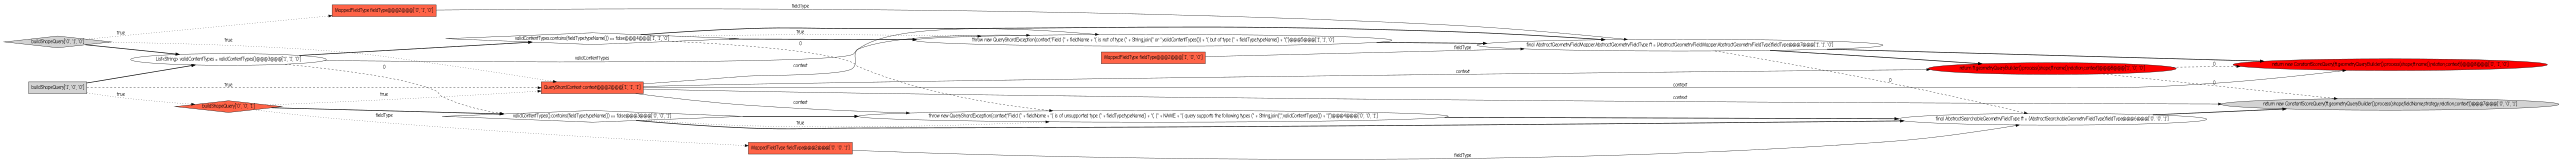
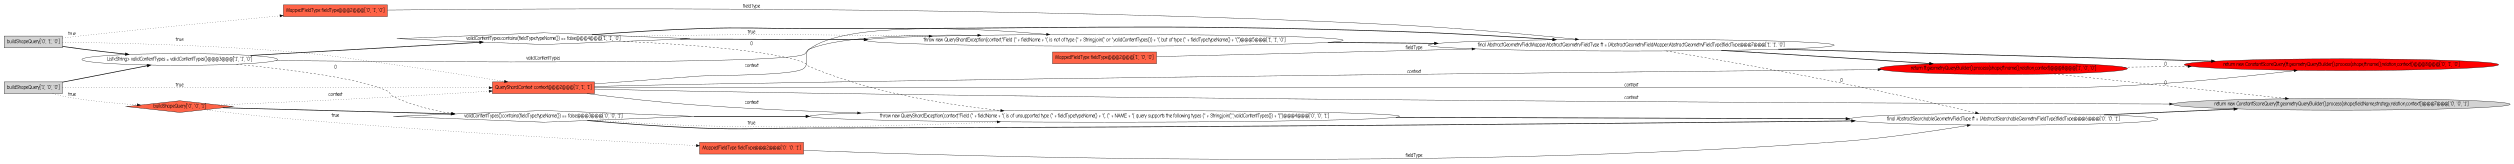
(58, 42) -> (33, 42)
(312, 88) -> (276, 88)
(384, 95) -> (335, 95)
(384, 116) -> (335, 116)
